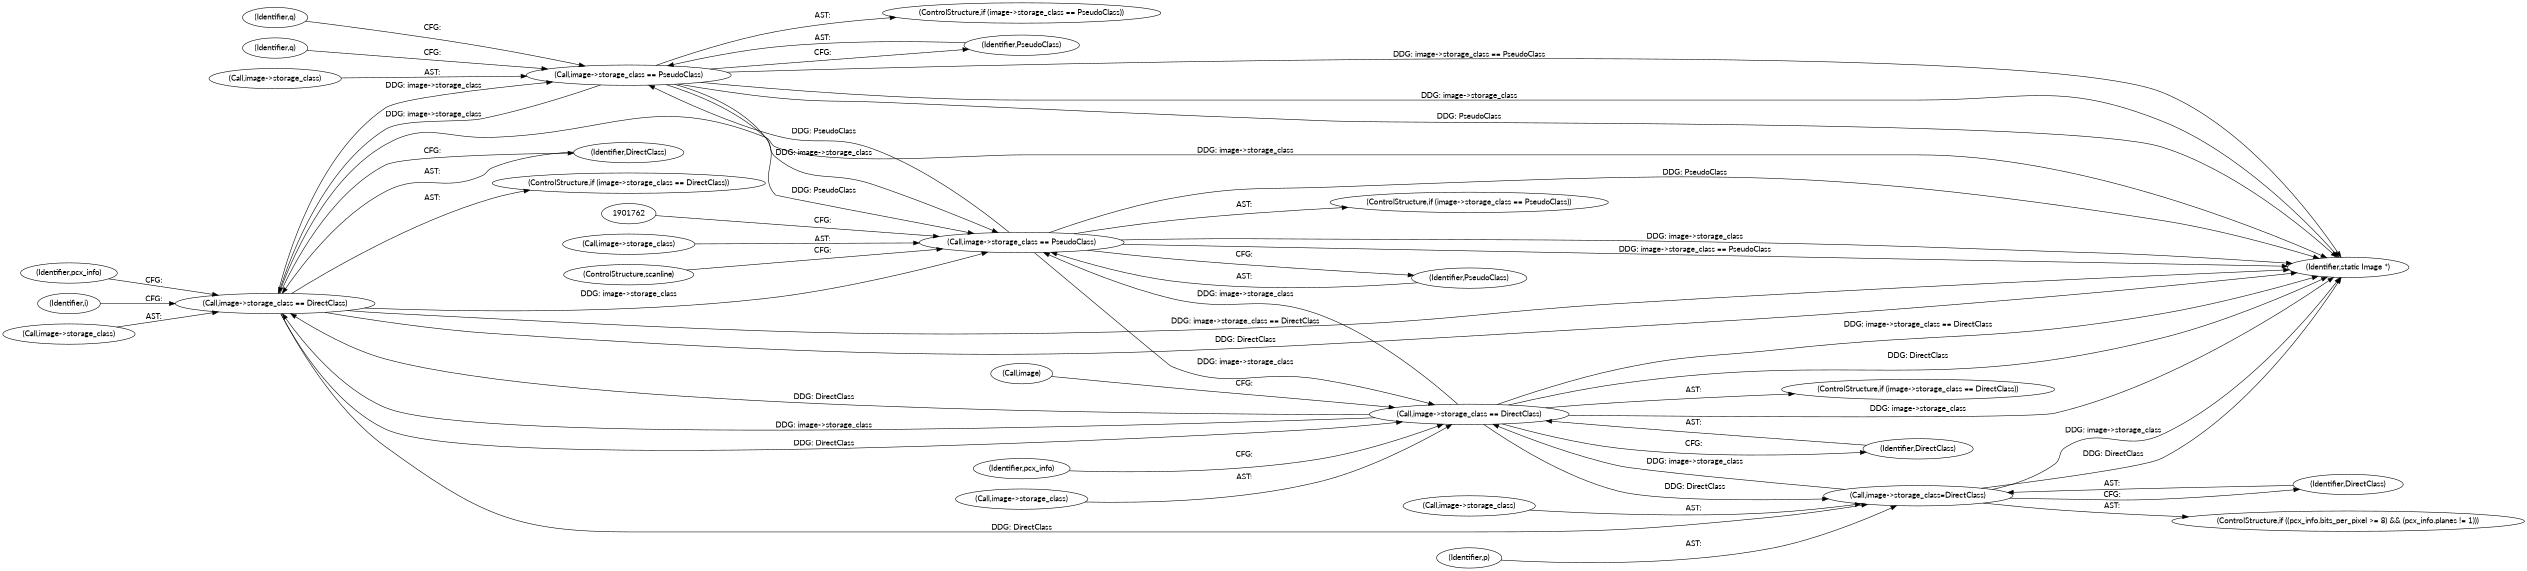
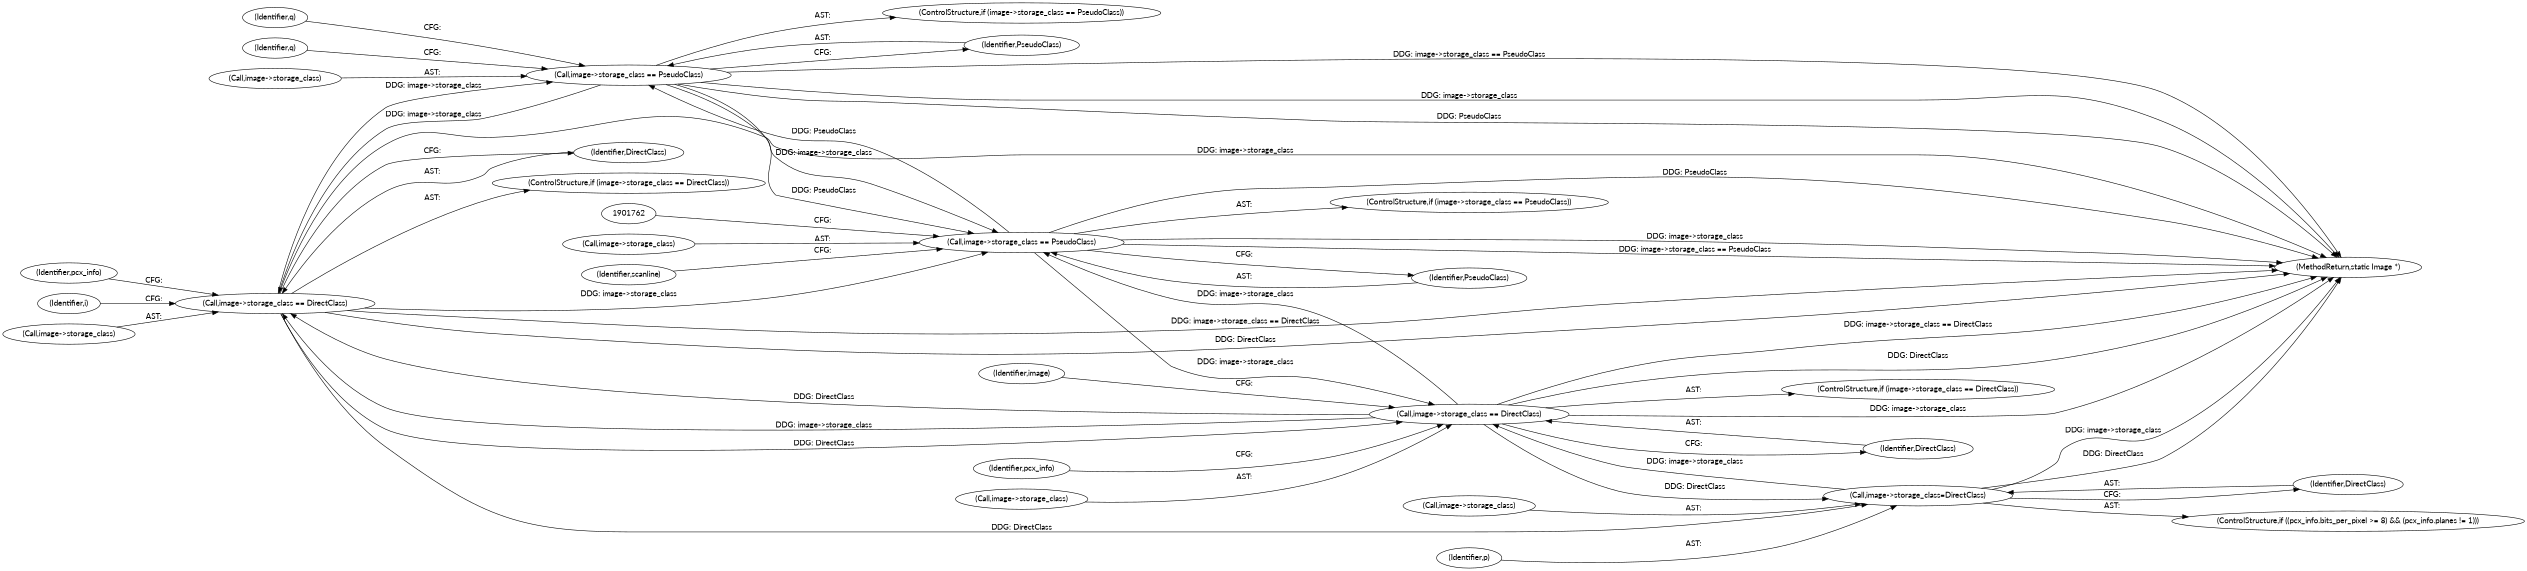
(2348, 267) -> (2348, 267)
(629, 275) -> (629, 275)
(1022, 374) -> (1022, 374)
